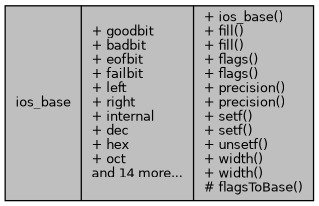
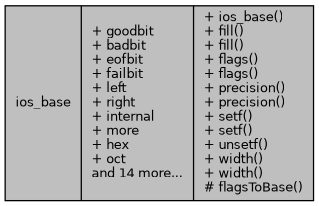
(110, 131) -> (115, 131)
